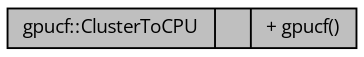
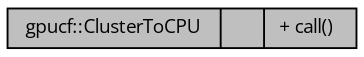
(304, 27) -> (306, 27)
